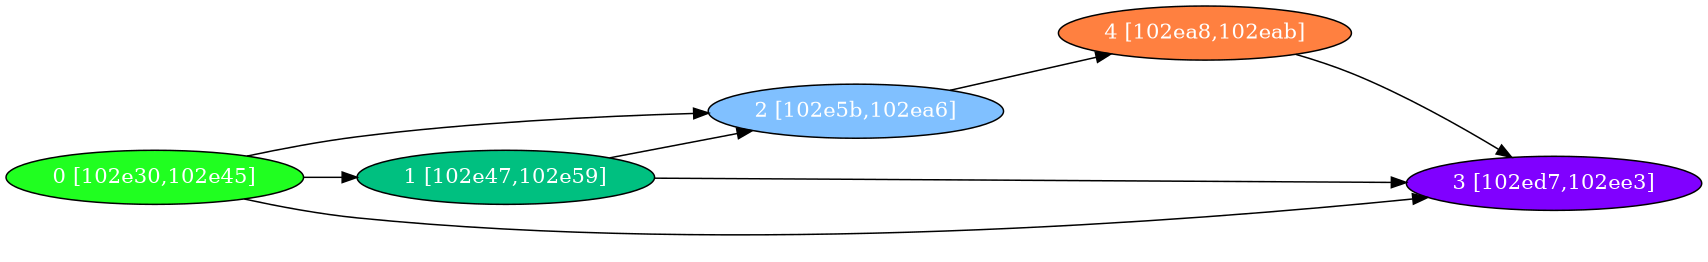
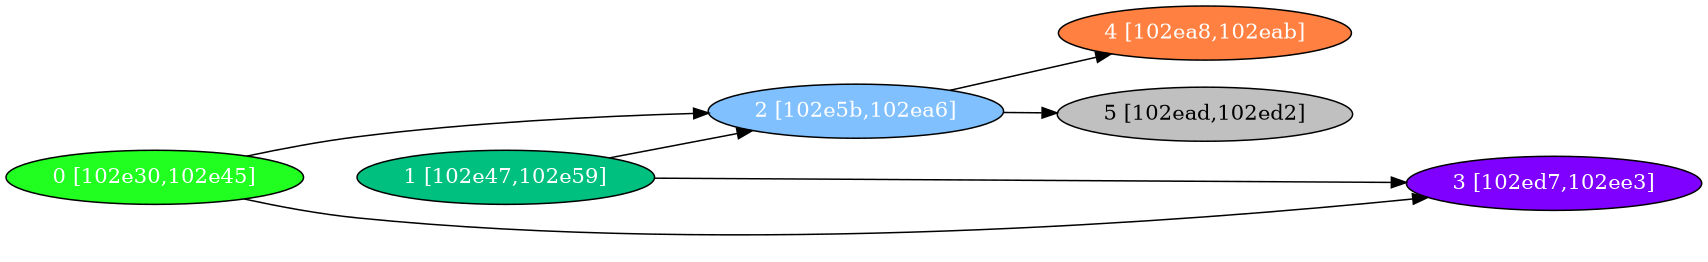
(1400, 95) -> none
none -> (1205, 114)
(323, 177) -> none
